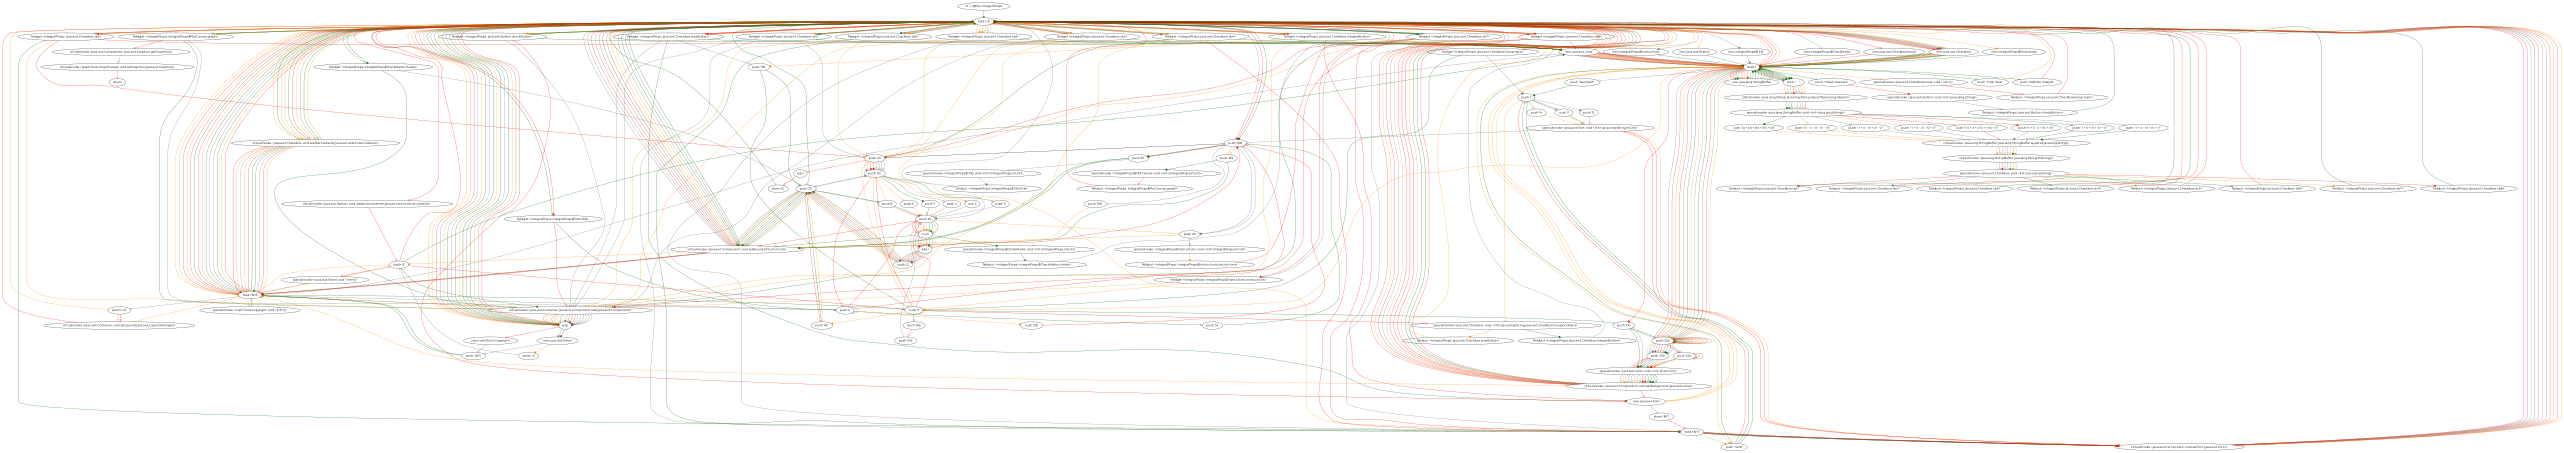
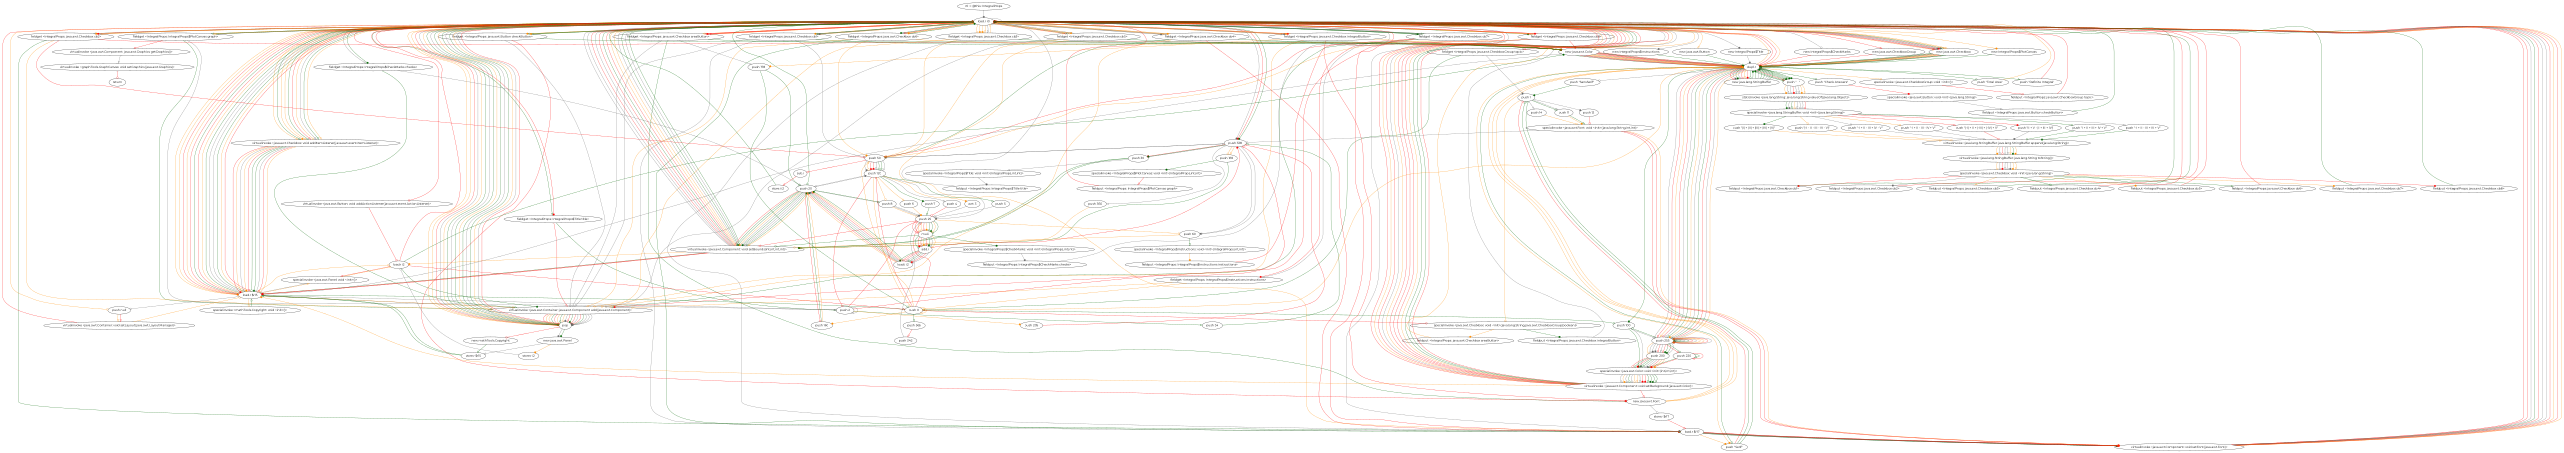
(1647, 162) -> (1647, 162)
